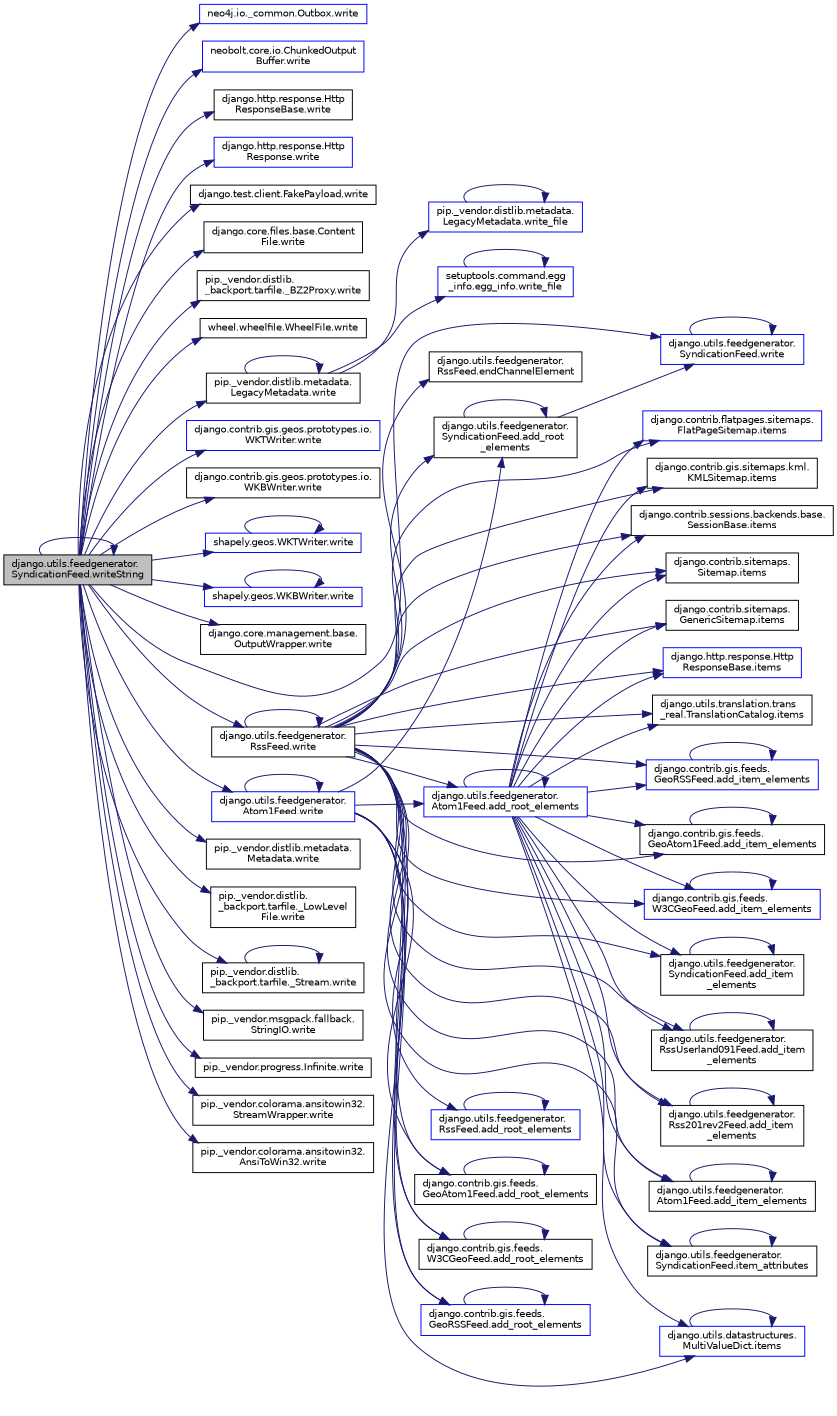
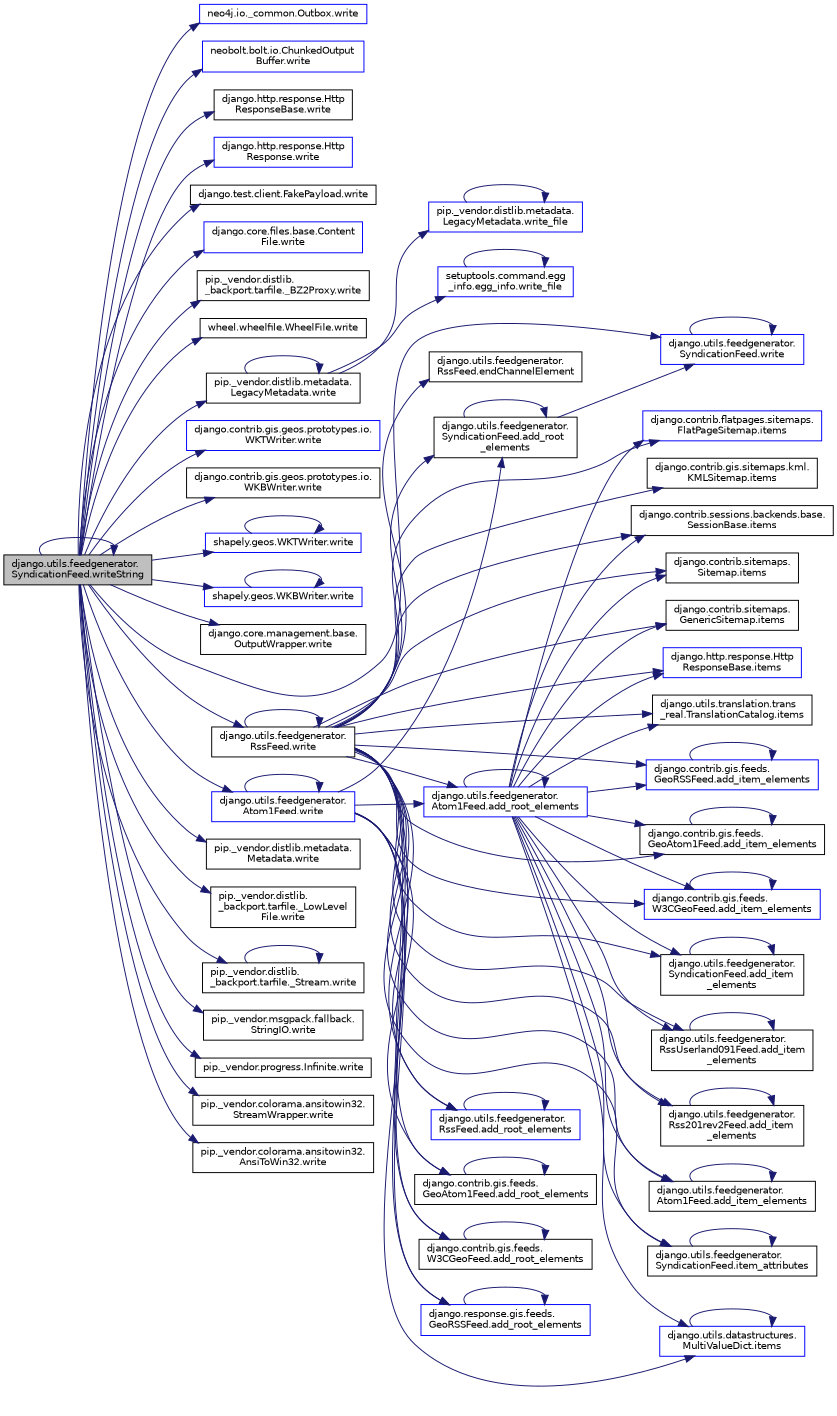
(283, 57) -> (283, 57)
(283, 237) -> (283, 237)
(572, 602) -> none
none -> (400, 927)
(506, 1320) -> (506, 1320)
